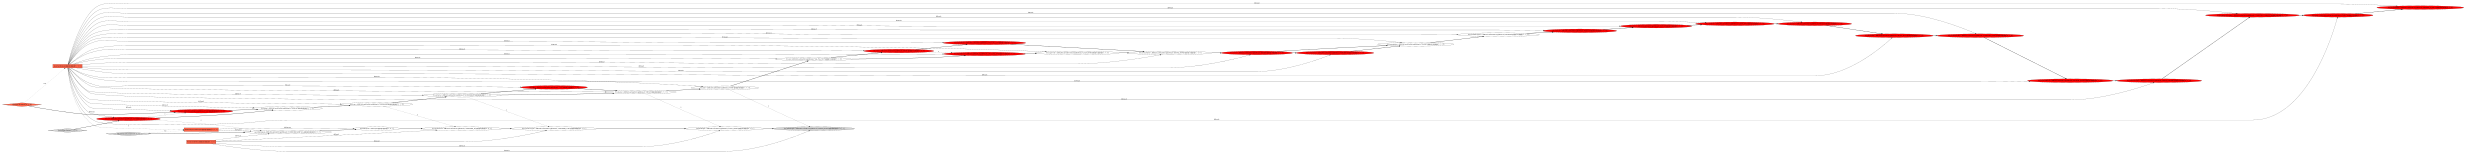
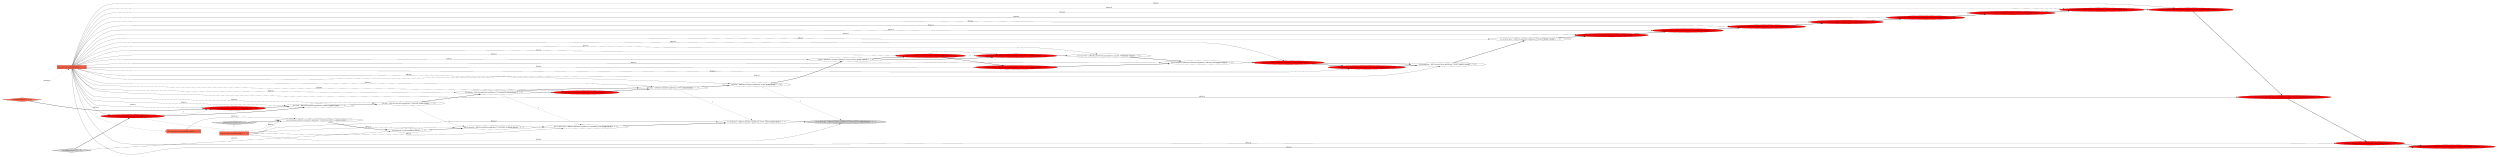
(45, 83) -> (47, 81)
(286, 128) -> (236, 141)
(162, 132) -> none
